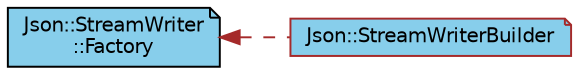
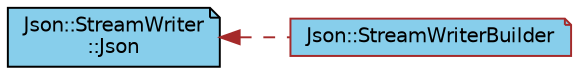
(114, 37) -> (114, 37)
